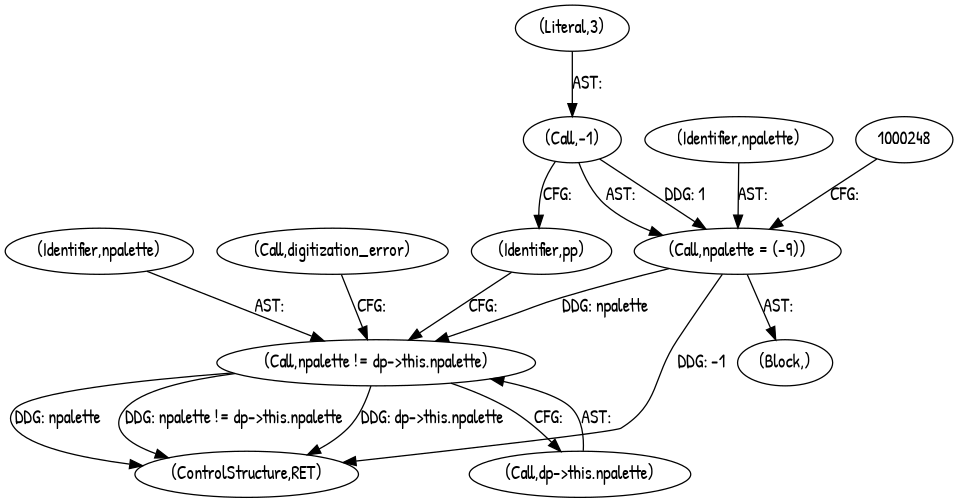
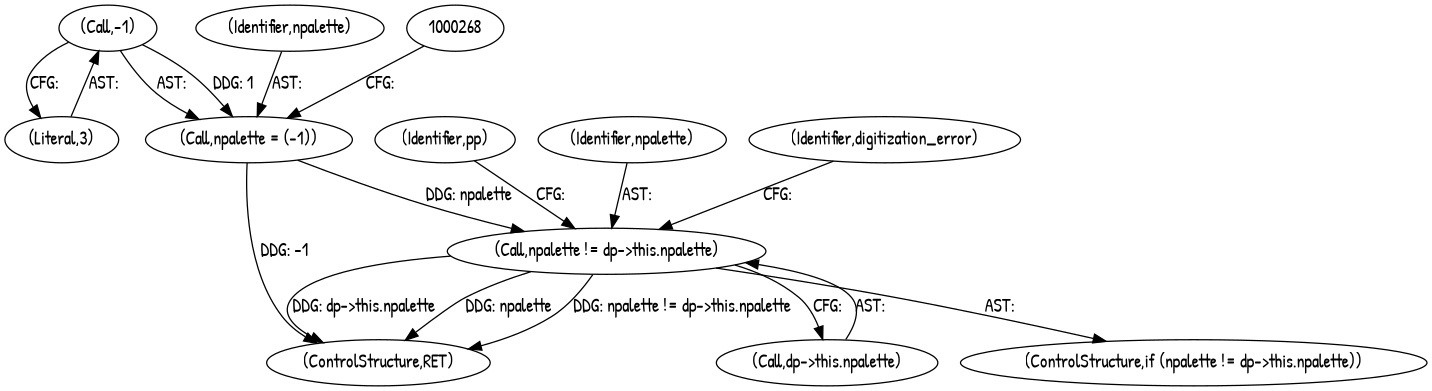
(904, 140) -> (455, 28)
(543, 187) -> (34, 68)
(333, 251) -> (885, 140)
(738, 251) -> (249, 140)
(785, 363) -> none
none -> (1194, 363)
